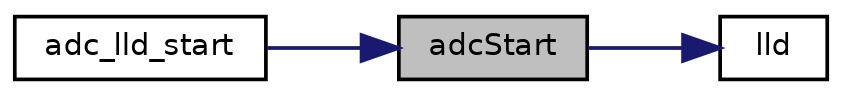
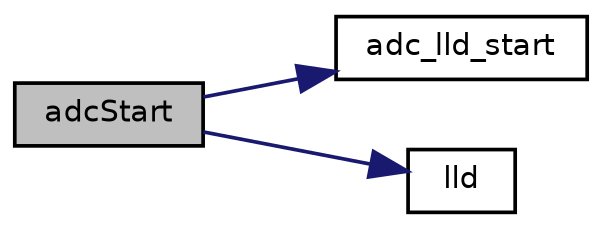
(314, 48) -> (251, 88)
